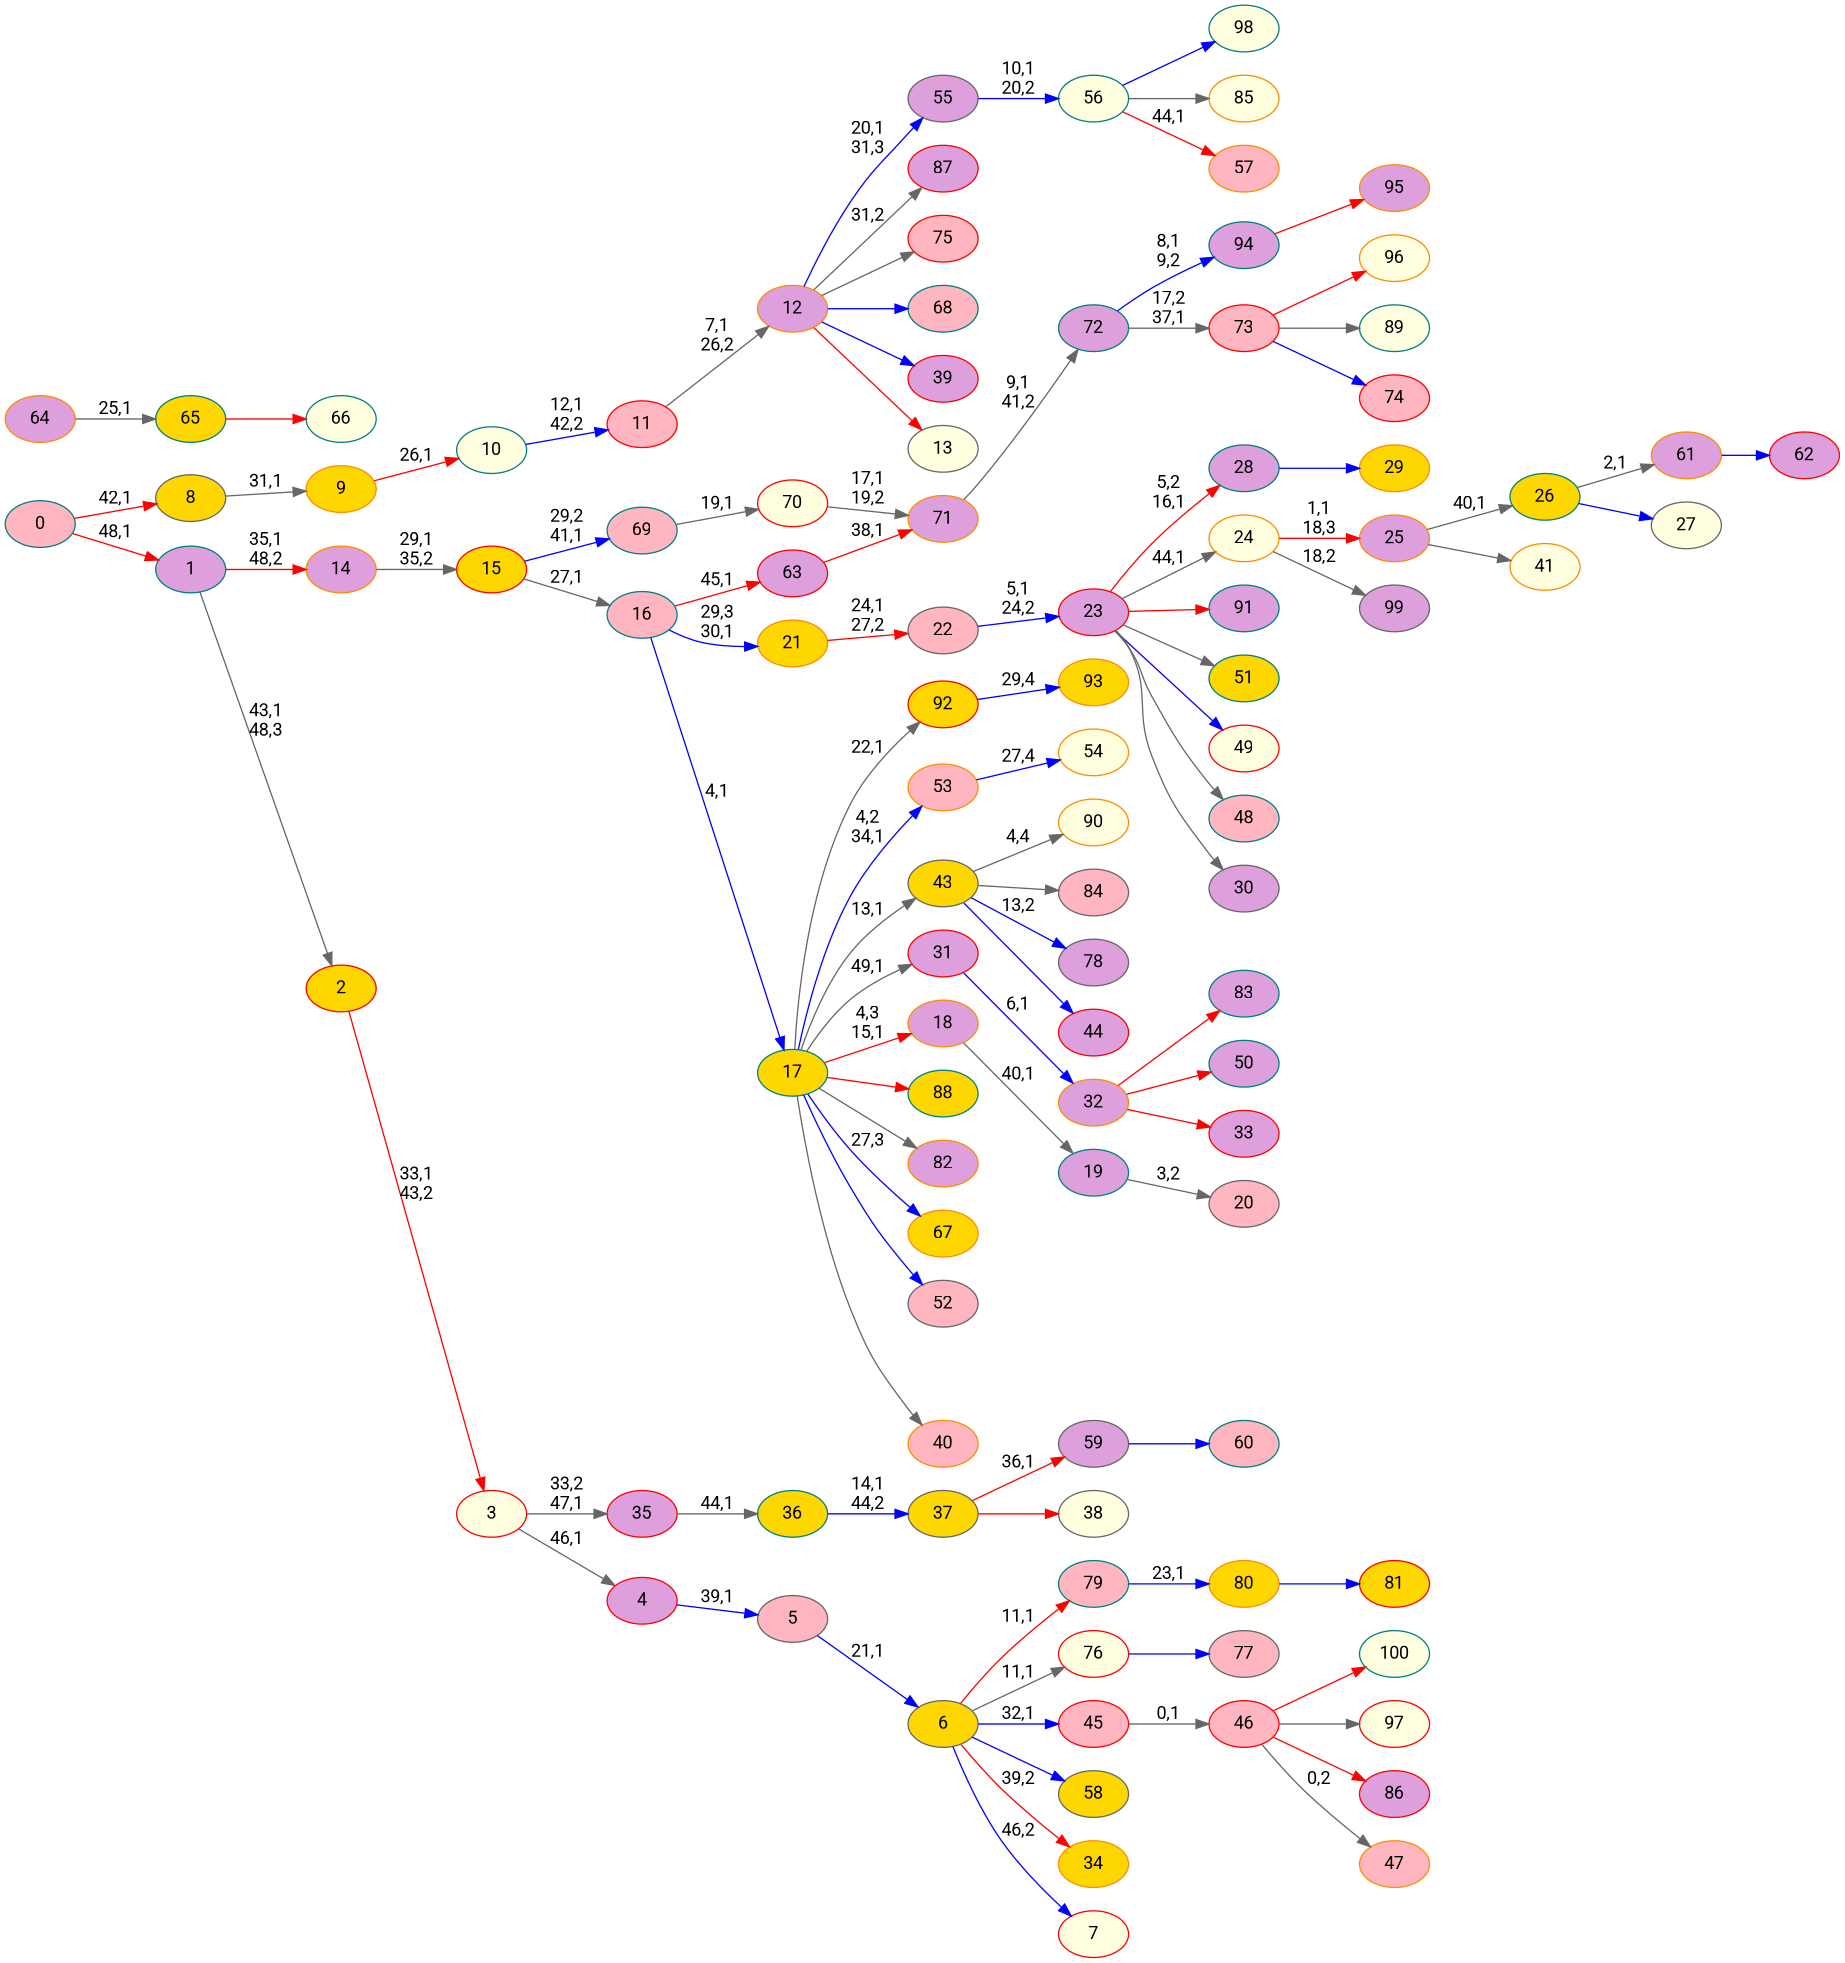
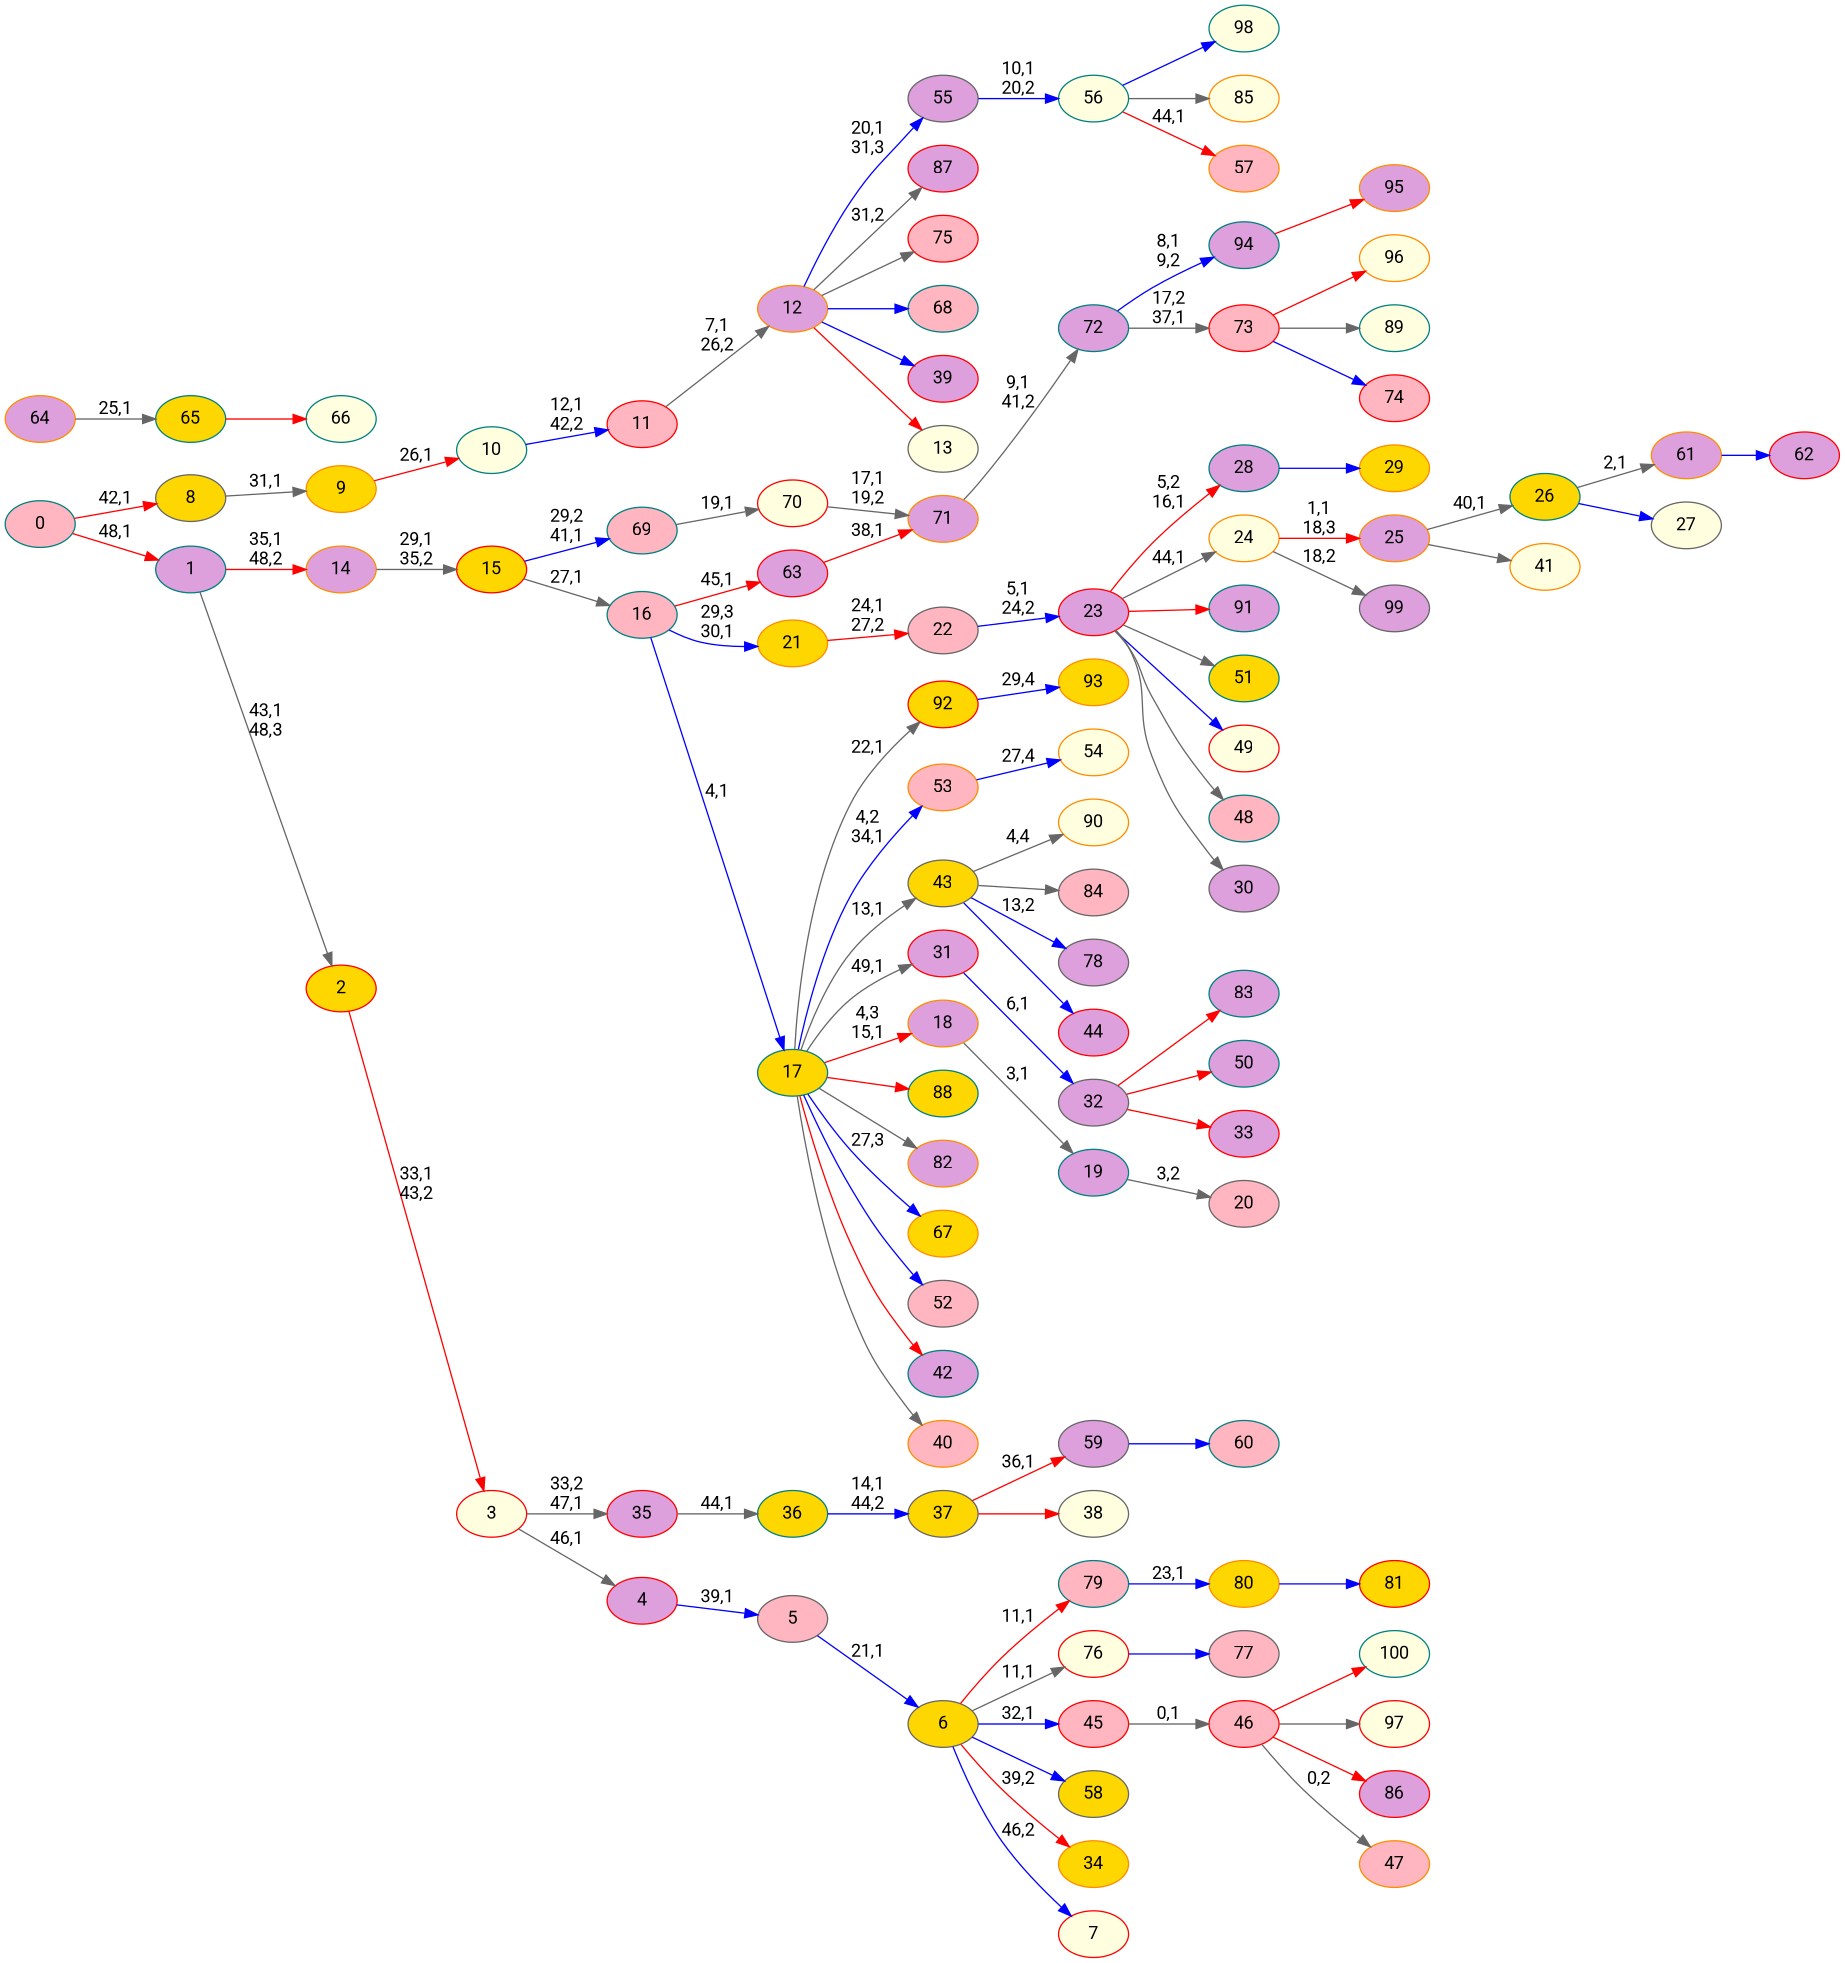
(1018, 1075) -> (1018, 1075)
(1094, 1103) -> (1094, 1103)
none -> (943, 1374)
